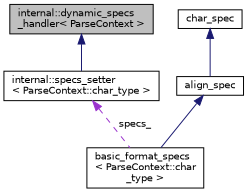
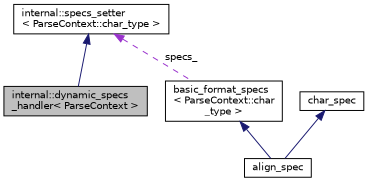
(82, 58) -> (82, 65)
(179, 125) -> (259, 144)
